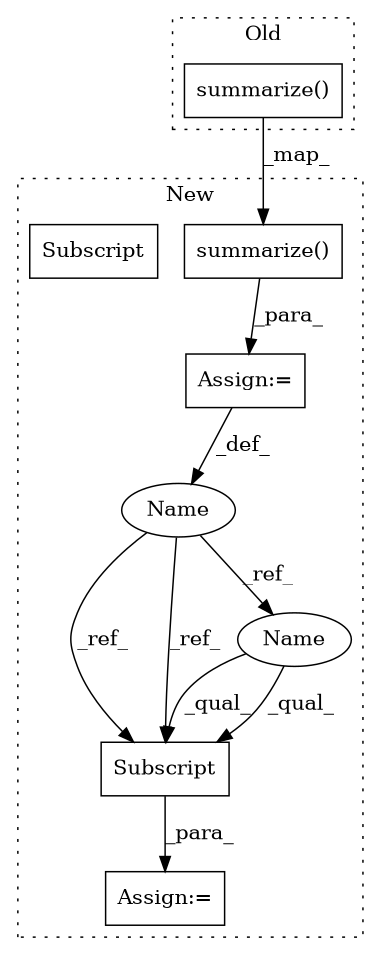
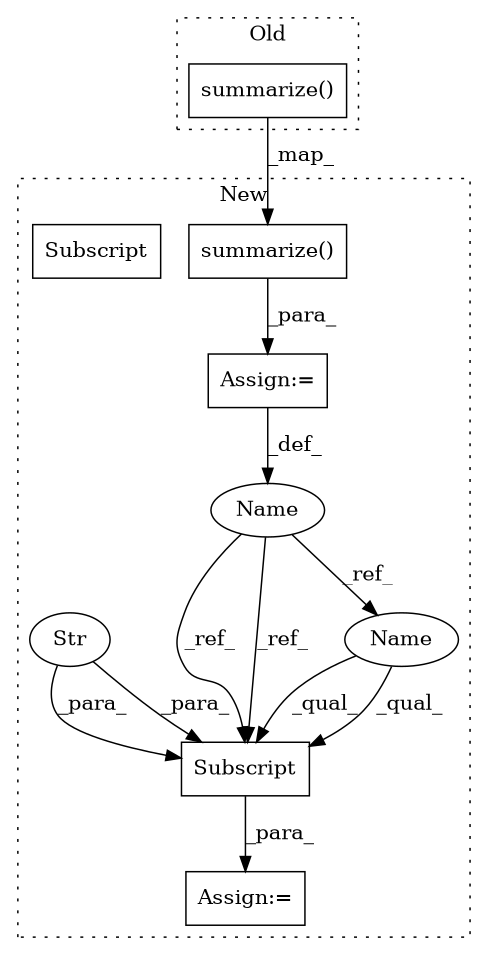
none -> (70, 640)
